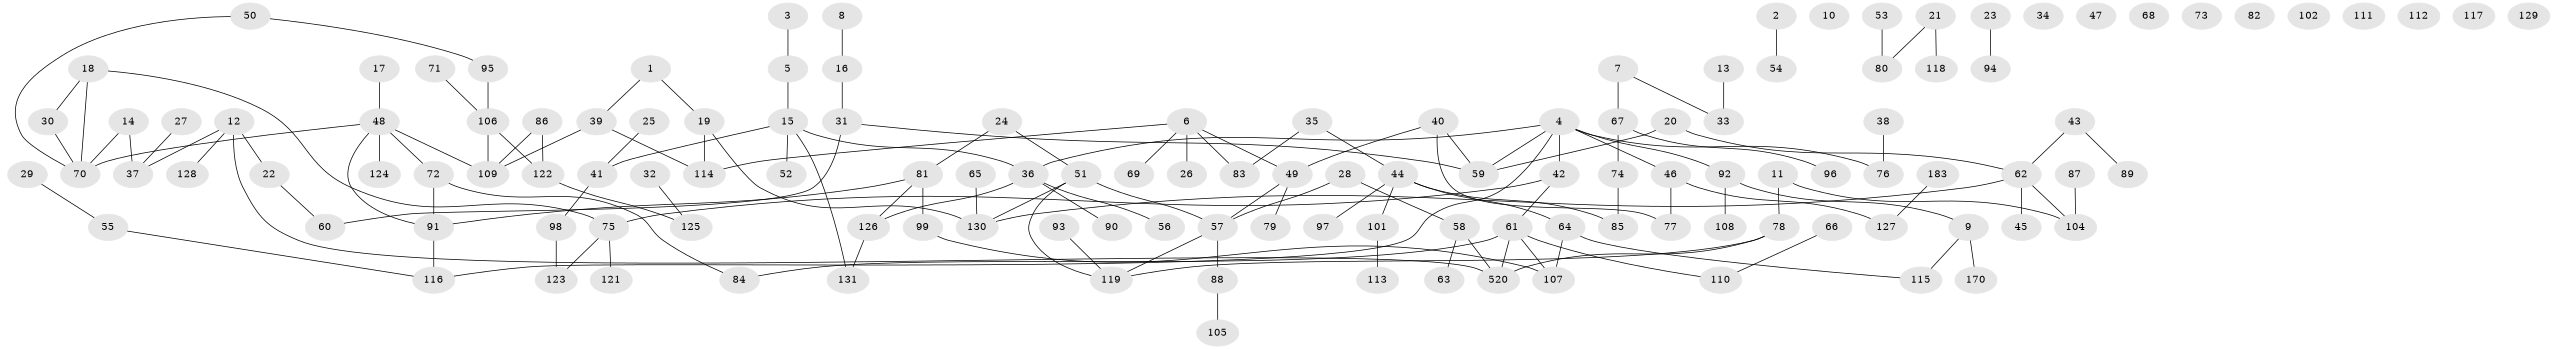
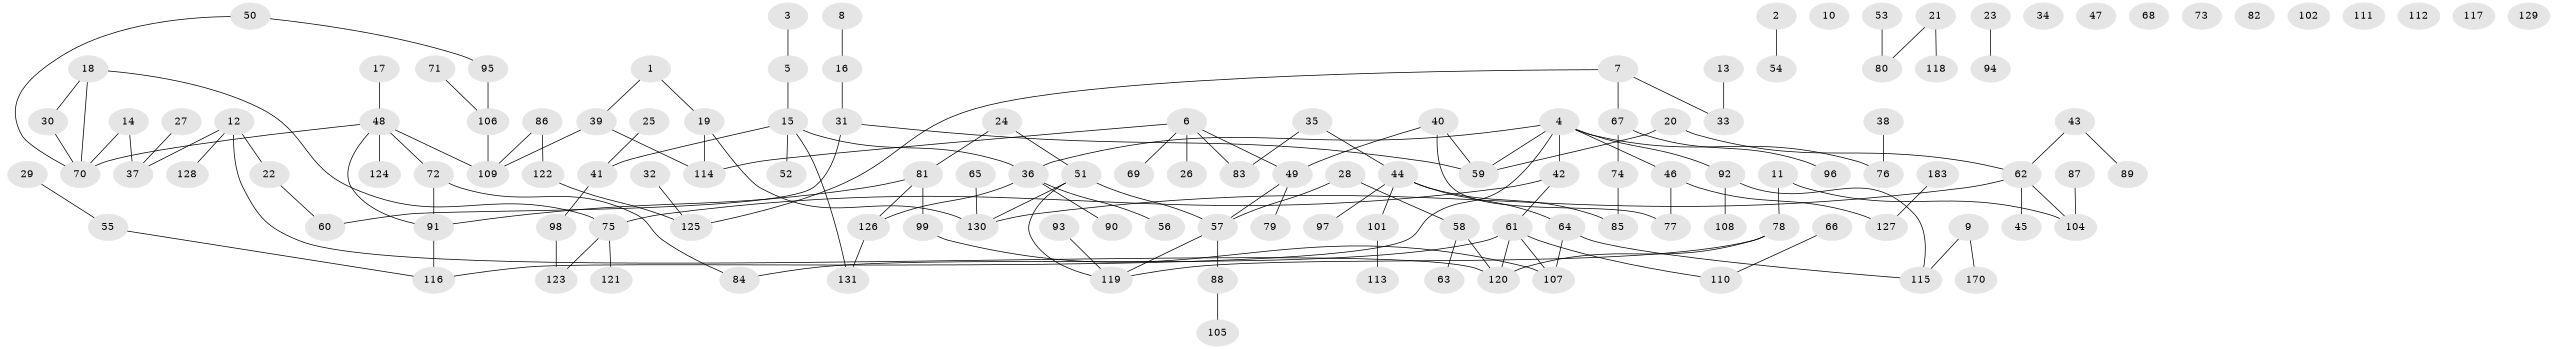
none -> (1141, 85)
(519, 151) -> none
(1793, 197) -> (1858, 188)
(1499, 280) -> (1499, 280)
